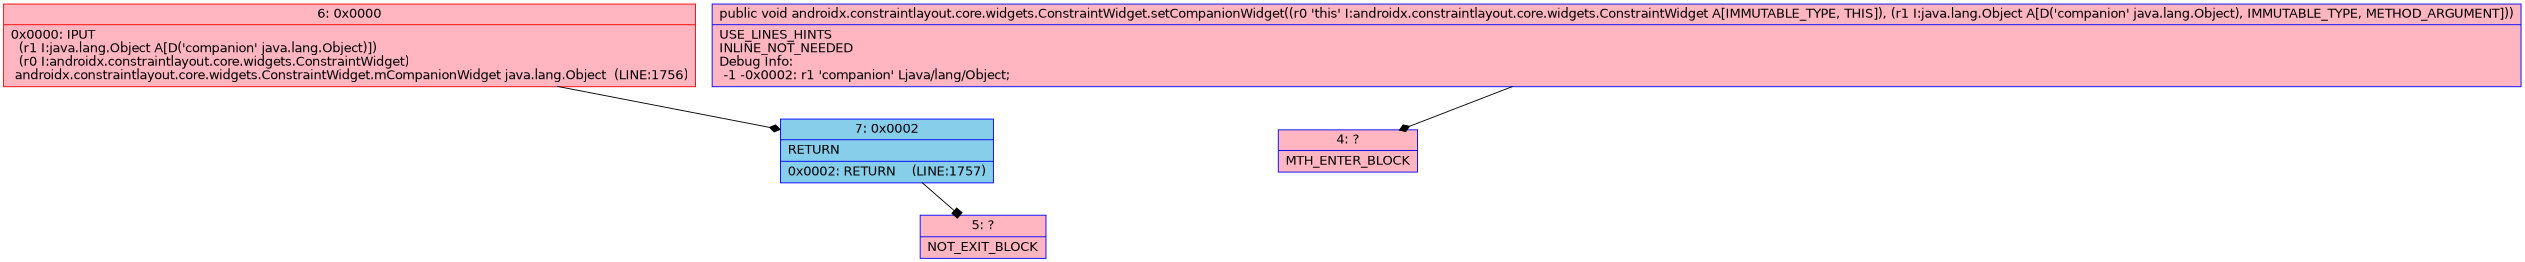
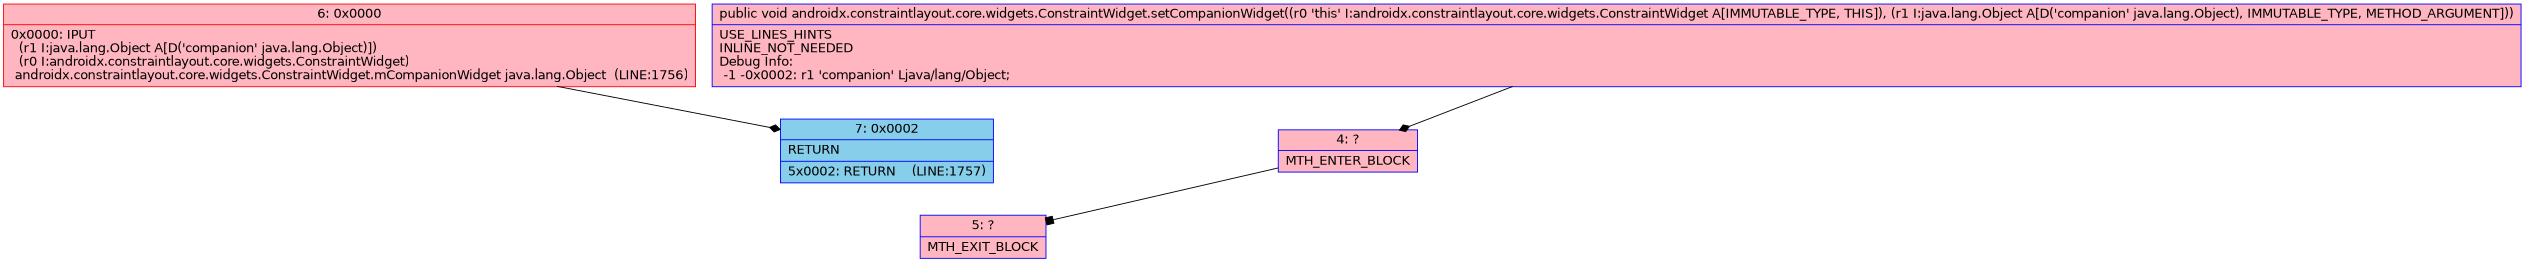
(887, 172) -> (887, 172)
(937, 196) -> (1166, 194)
(983, 247) -> (983, 247)
